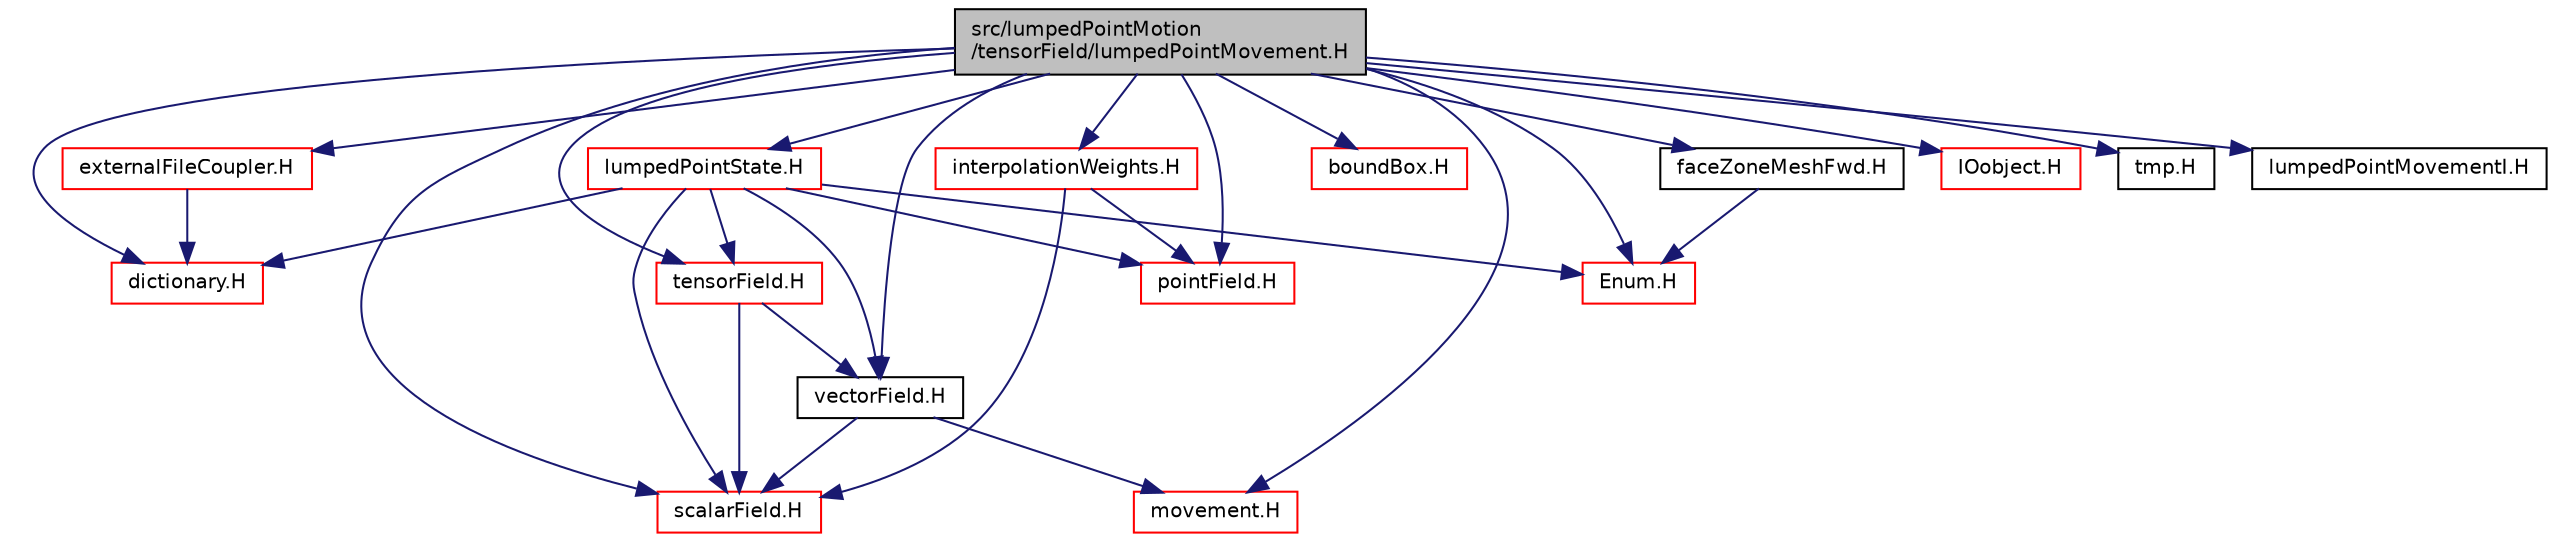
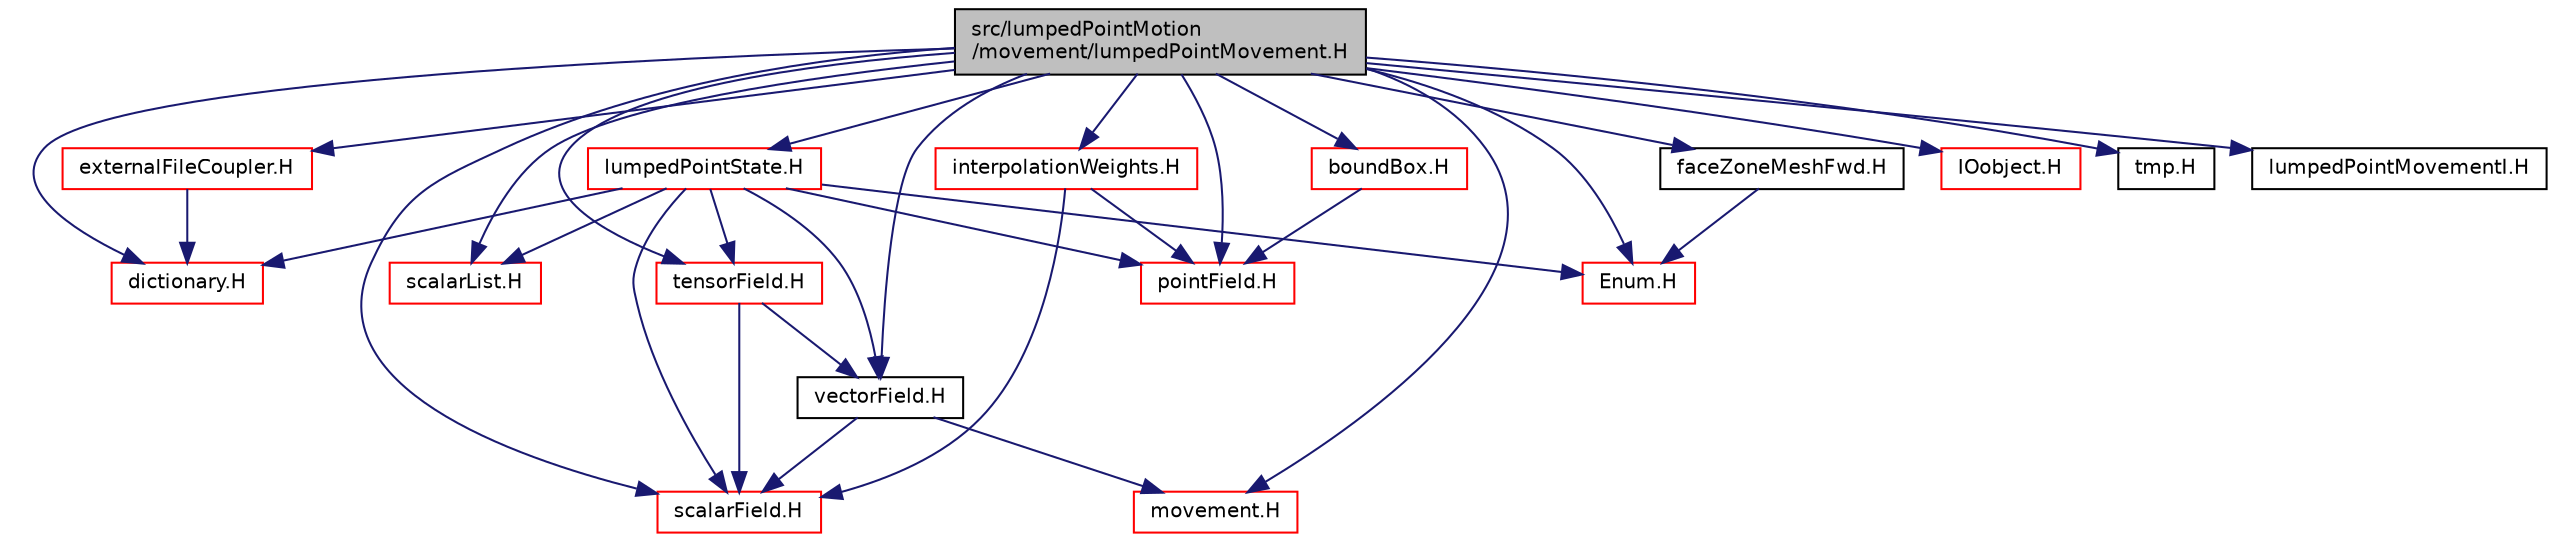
(1160, 42) -> (1160, 42)
none -> (1312, 220)
none -> (465, 283)
